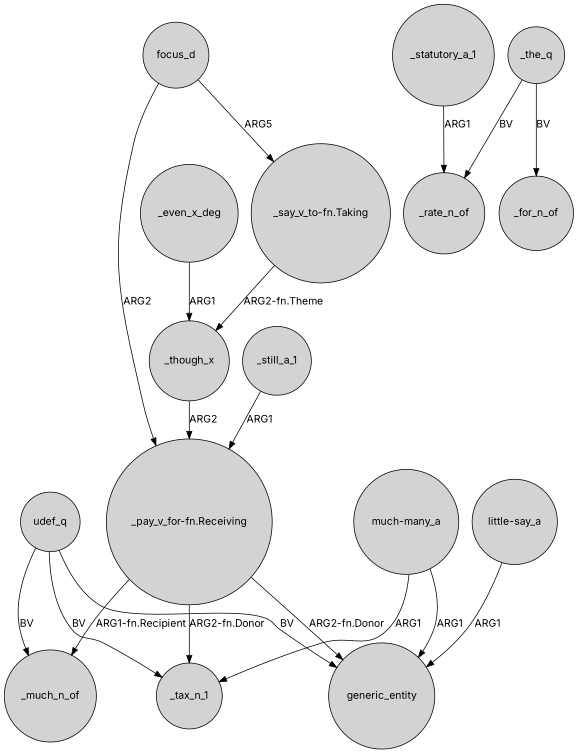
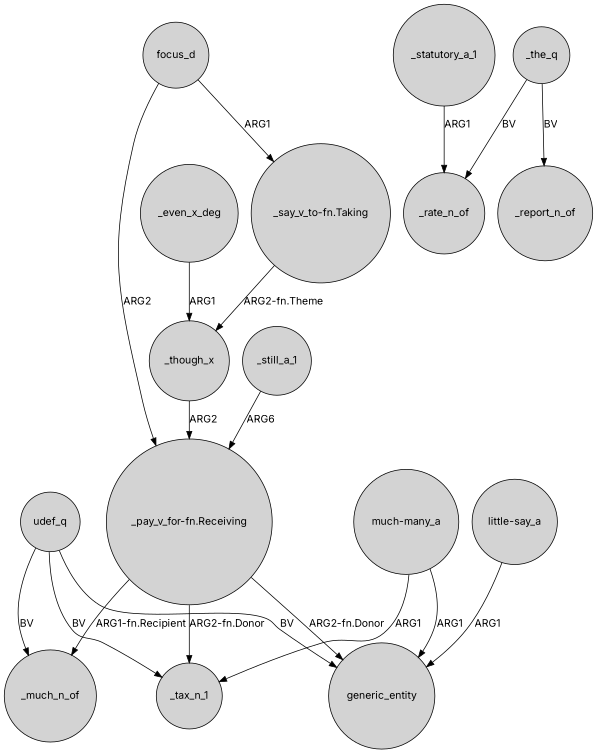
(258, 125) -> (258, 125)
(536, 213) -> (545, 213)
(260, 420) -> (261, 420)
